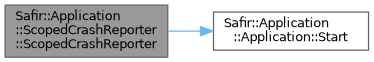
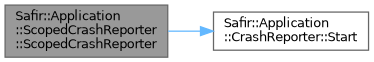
(291, 31) -> (291, 31)
